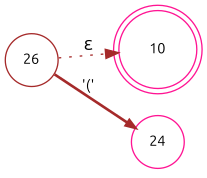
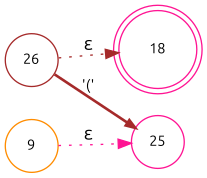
(158, 50) -> (158, 50)
(158, 142) -> (158, 142)
none -> (32, 146)
